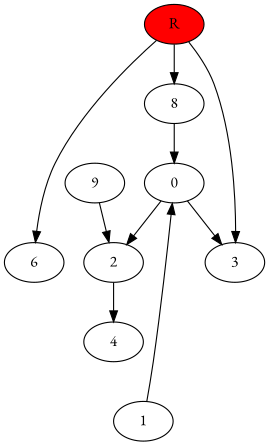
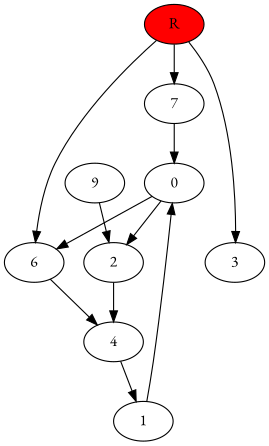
(174, 104) -> (174, 104)
(201, 218) -> (111, 219)
none -> (70, 298)
none -> (126, 376)
